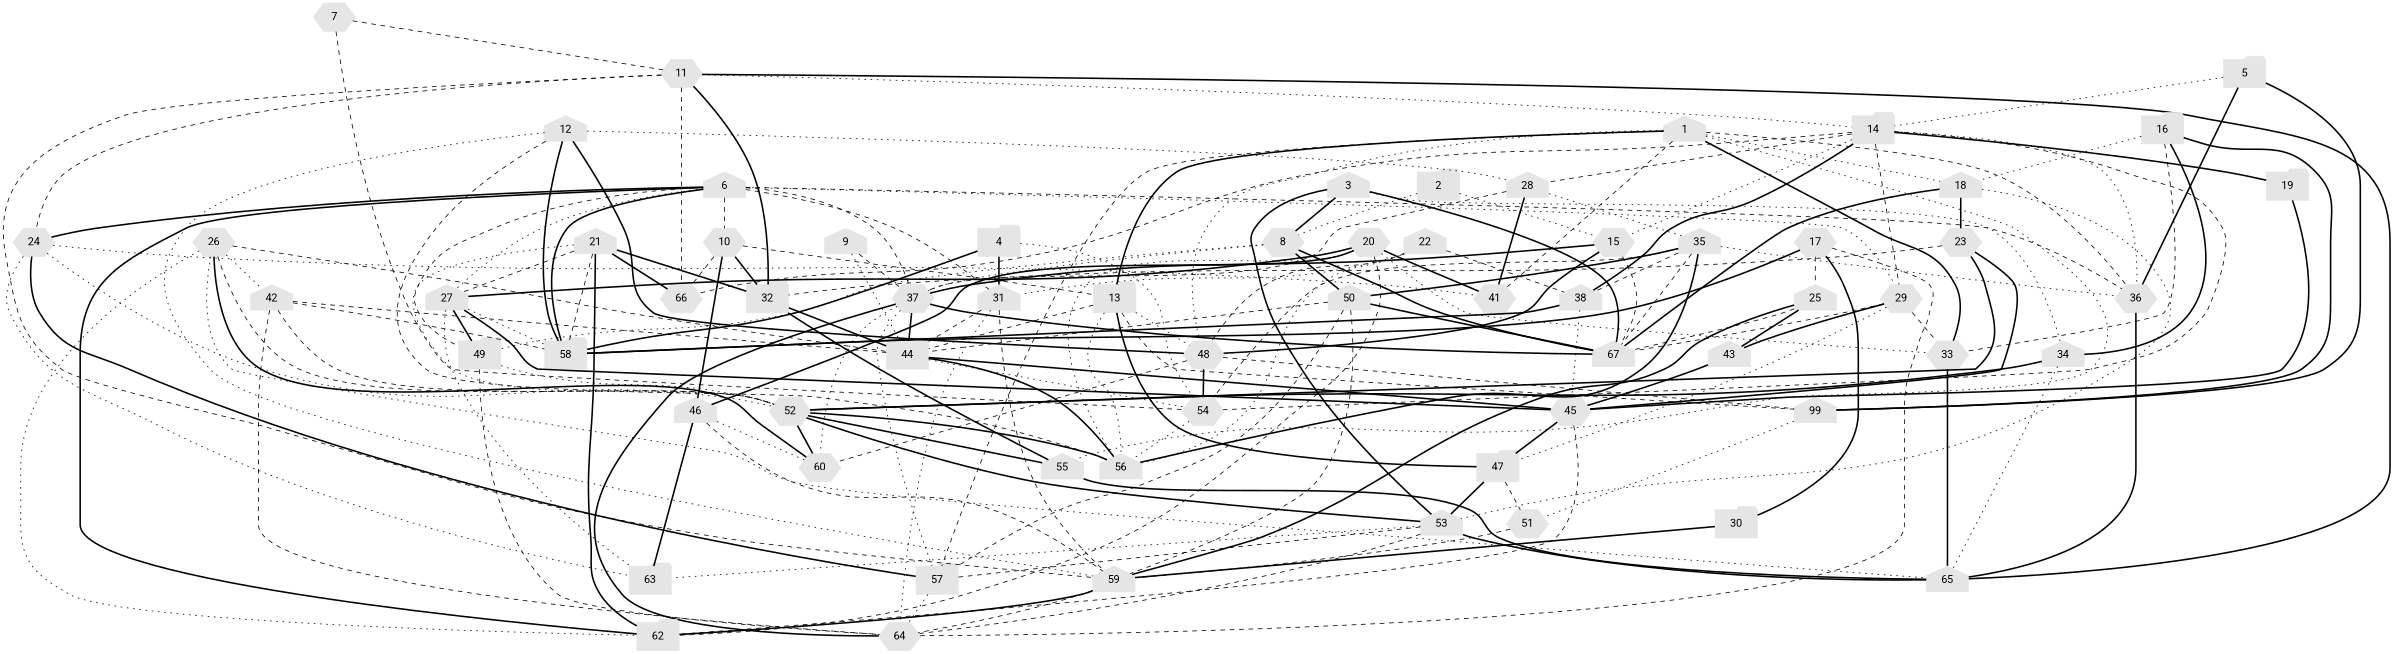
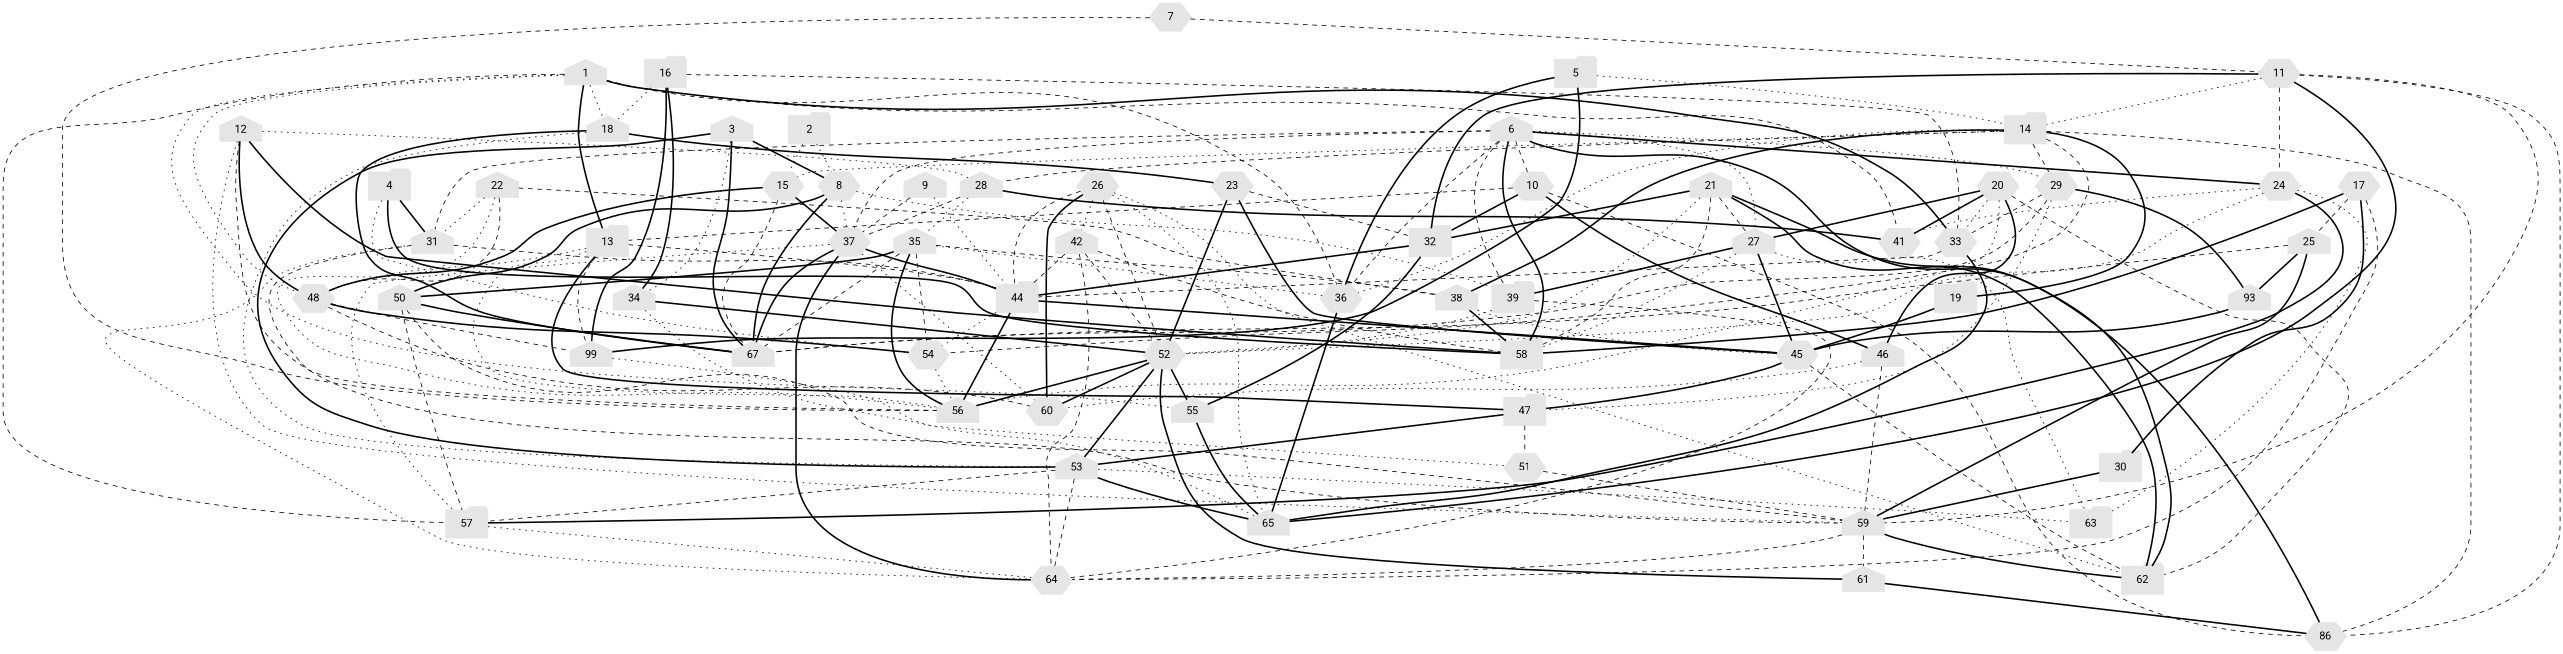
(681, 299) -> (2326, 637)
(1168, 322) -> (1490, 277)
(480, 355) -> (1513, 299)
(1729, 355) -> (2250, 299)
(718, 386) -> (83, 110)
(673, 494) -> none
none -> (1863, 580)
